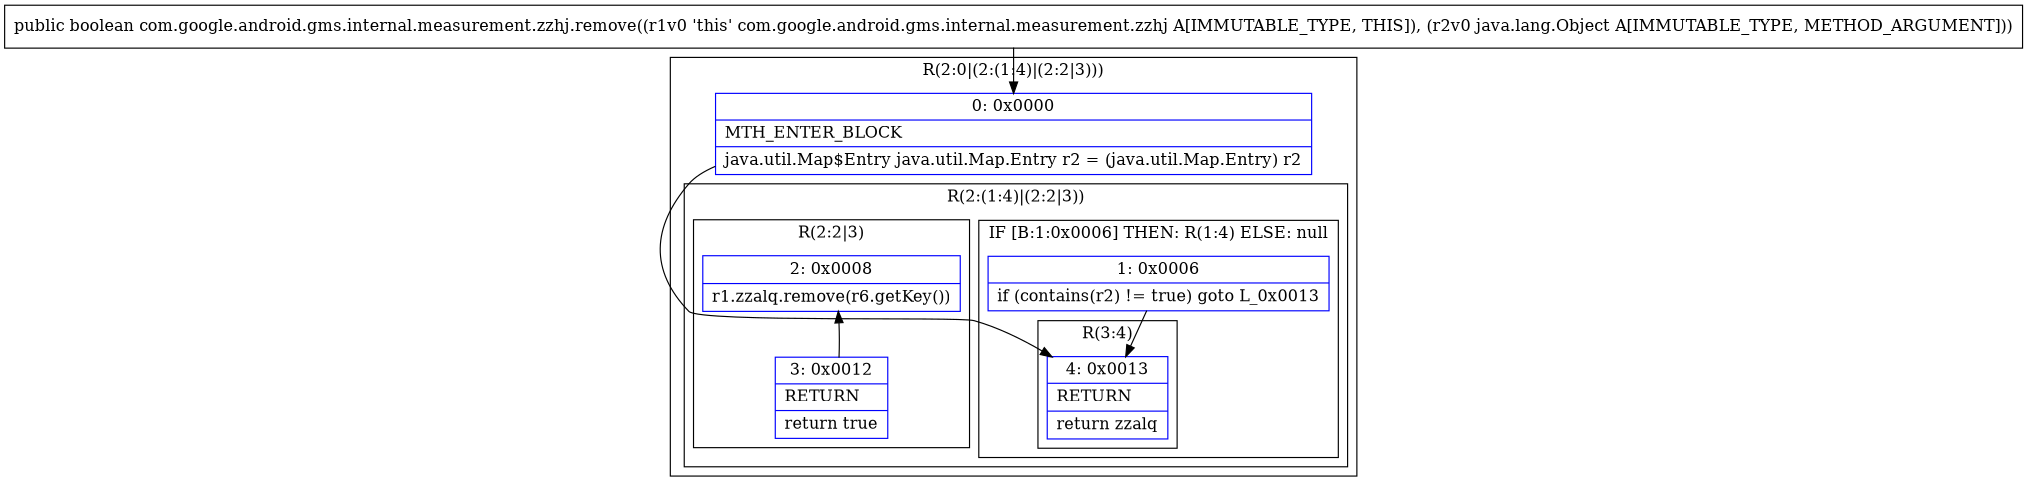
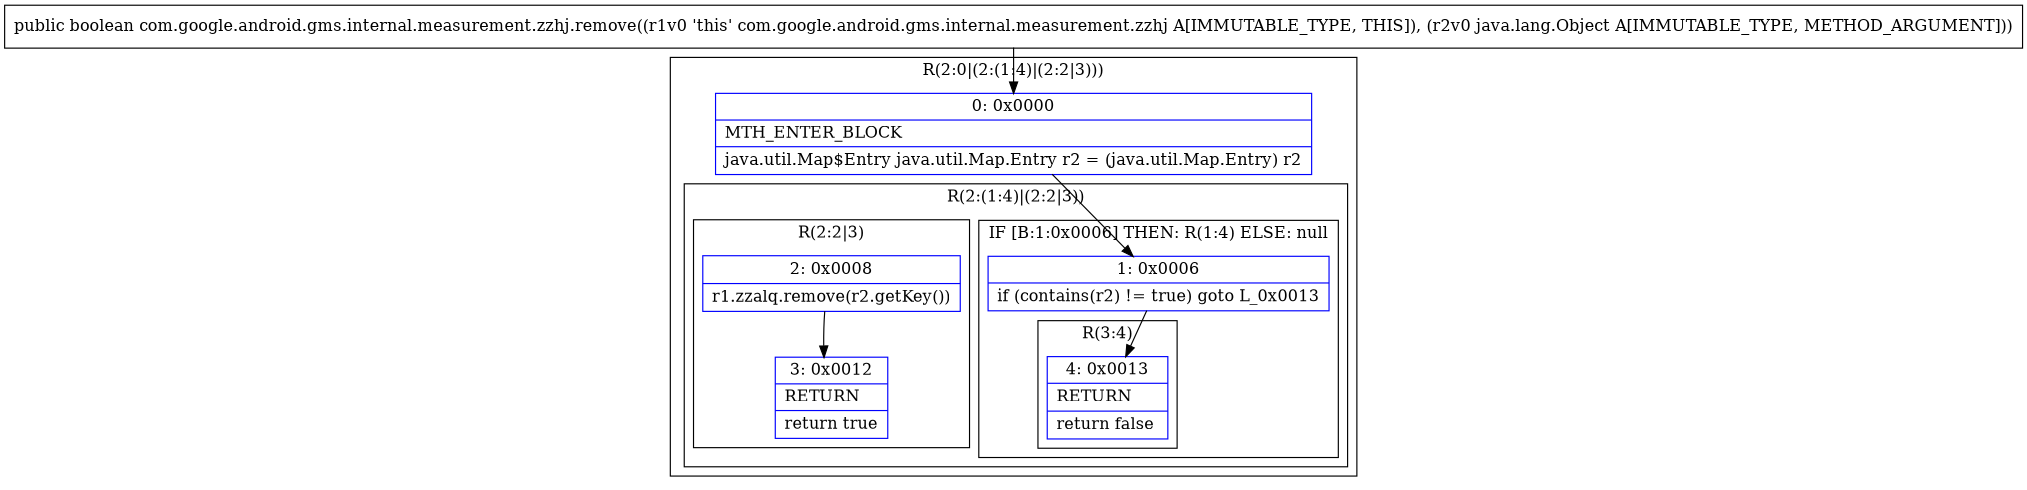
(832, 297) -> (832, 297)
(781, 318) -> (1088, 211)
(839, 340) -> (824, 329)
(1108, 424) -> (1106, 424)
